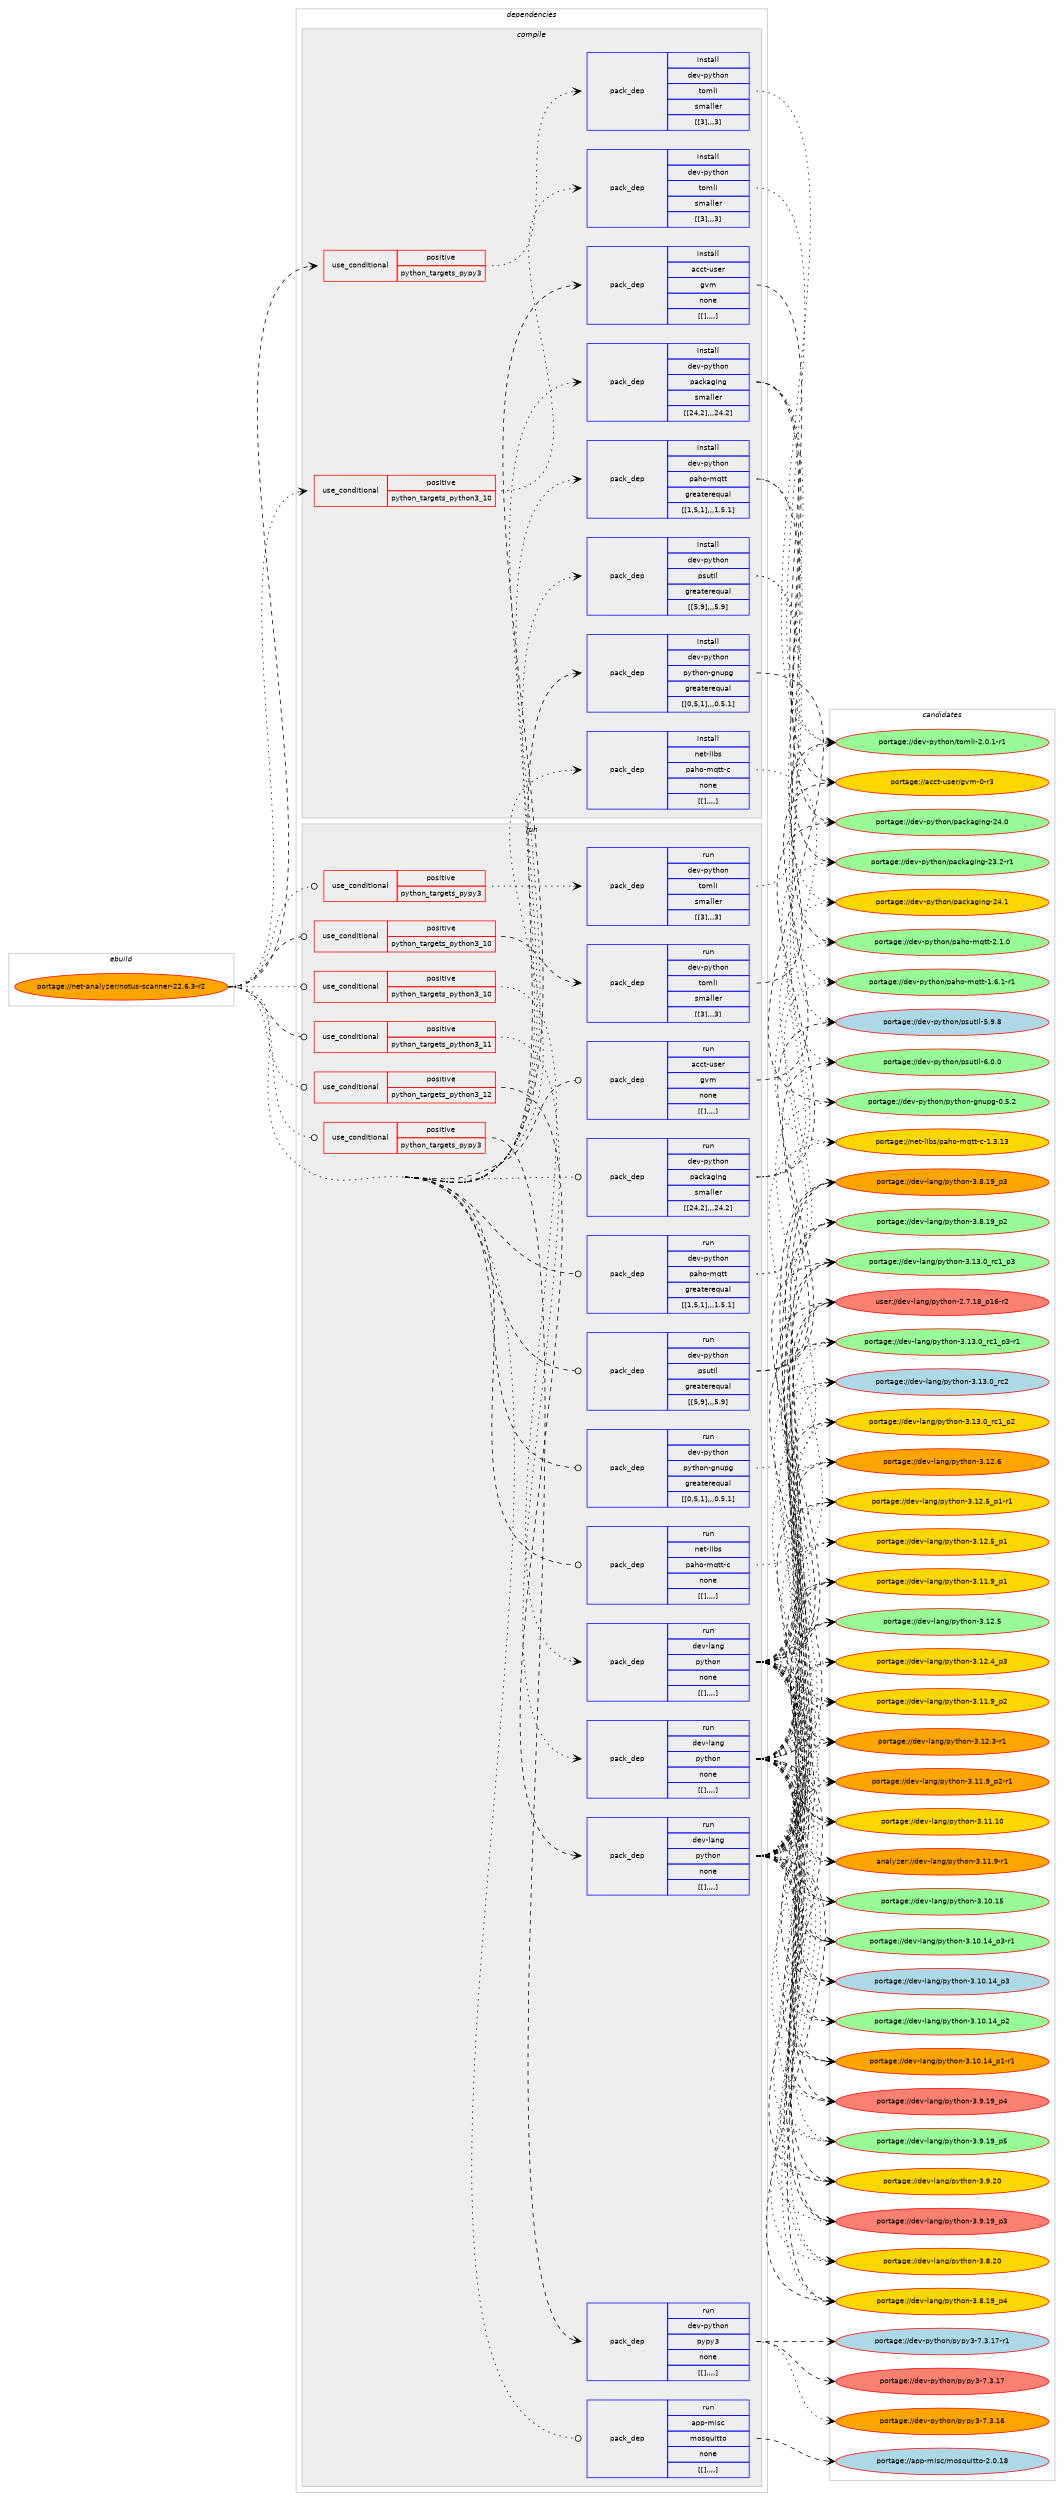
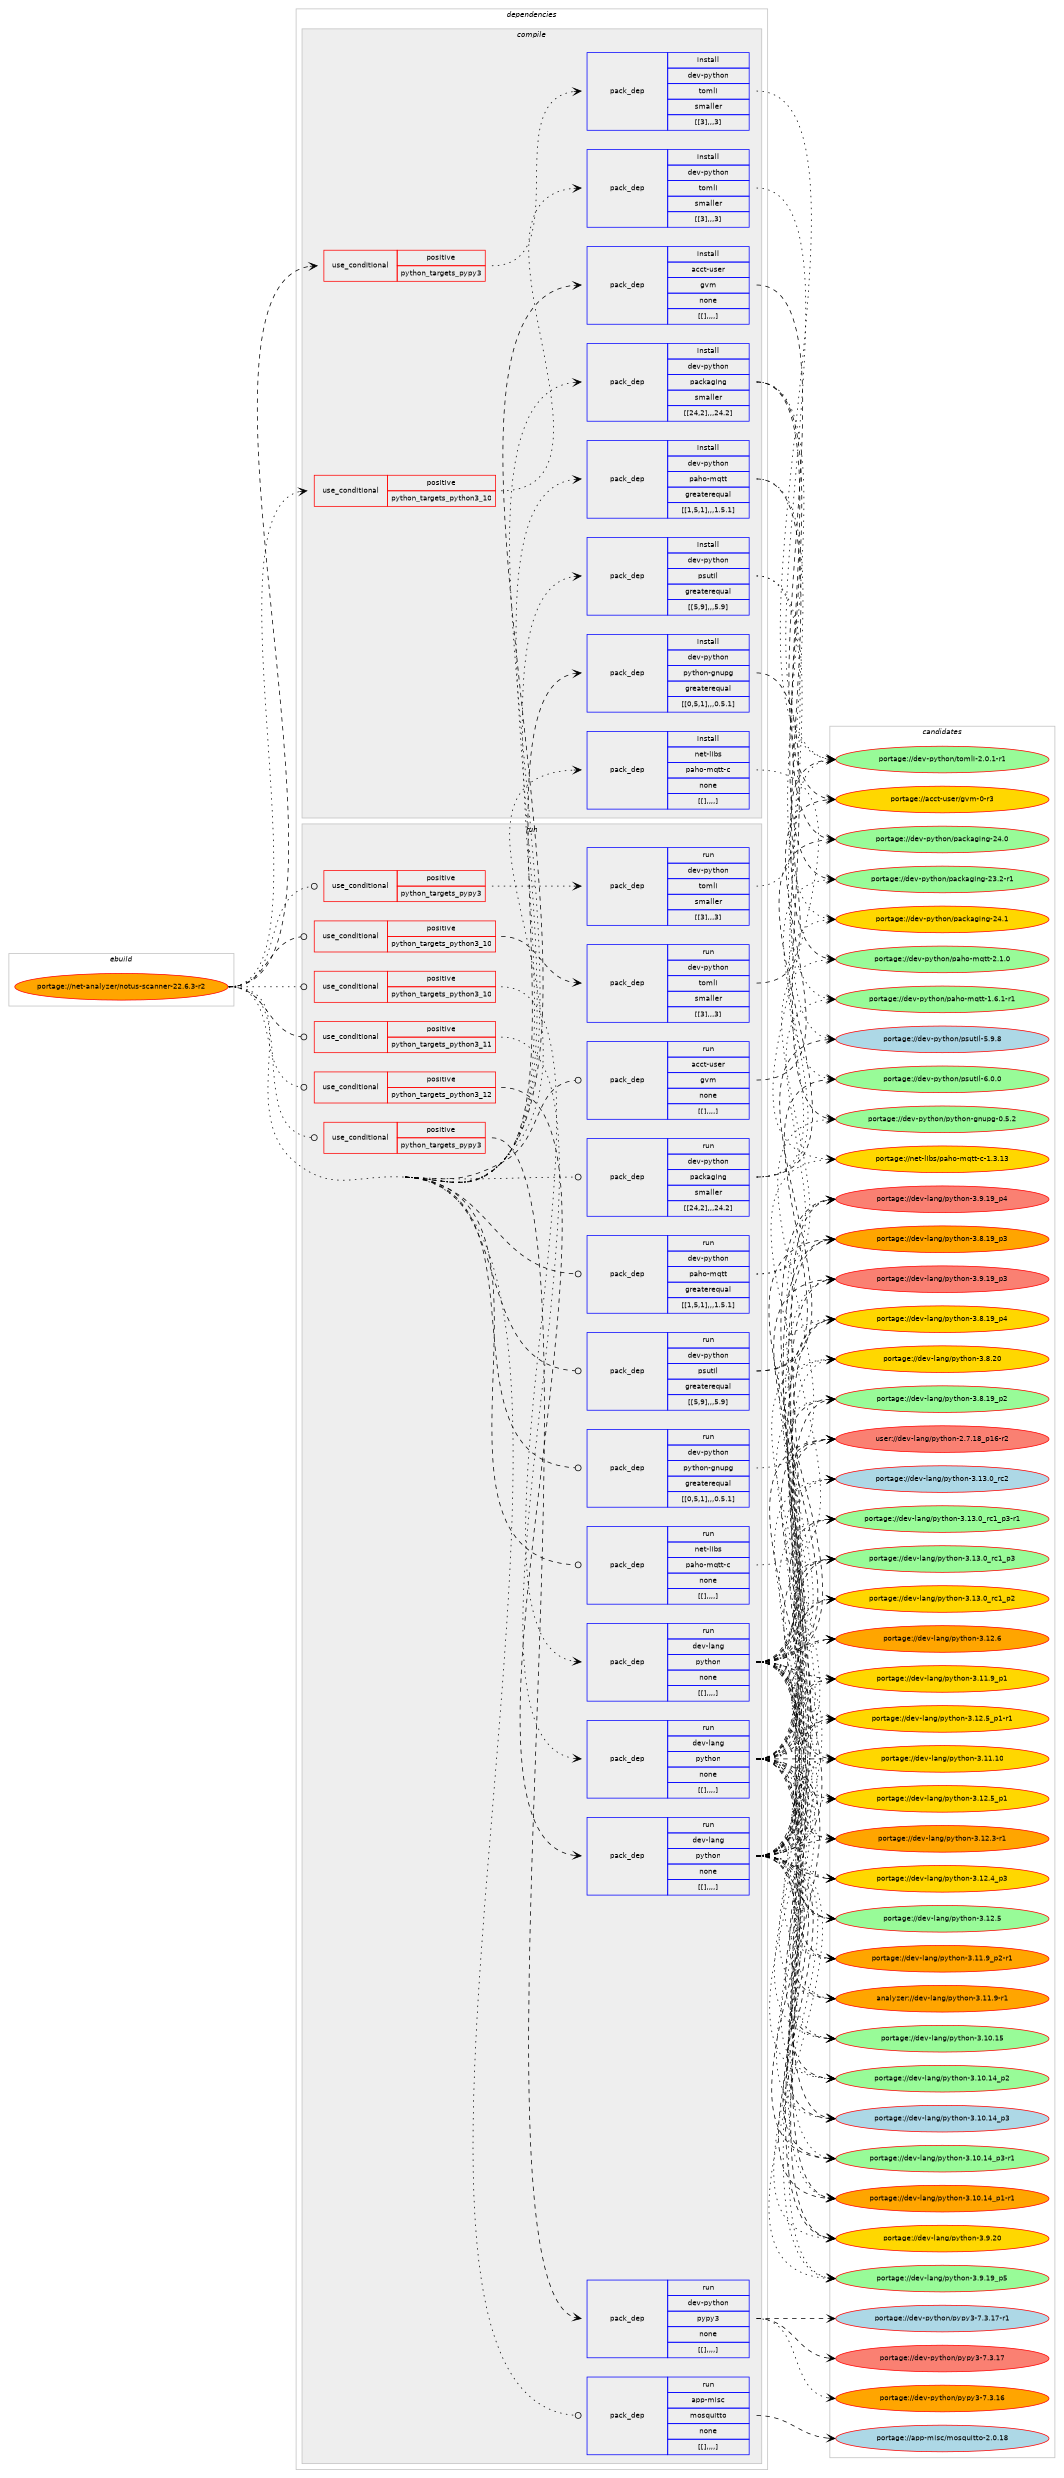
(942, 1702) -> none
